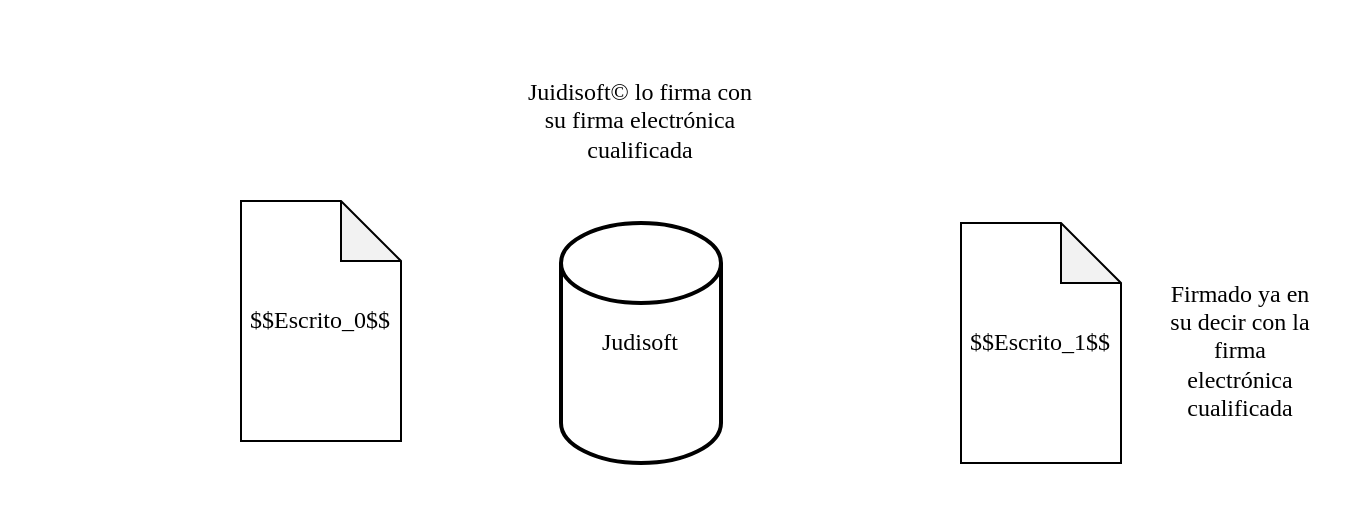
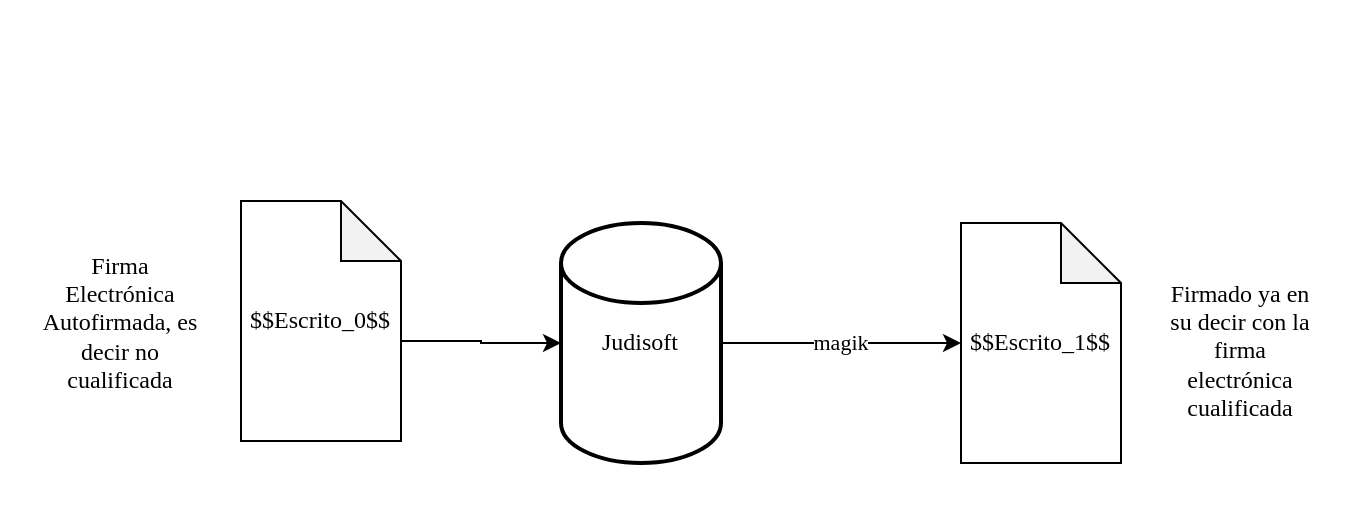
(641, 121) -> none
none -> (121, 323)
none -> (475, 341)
none -> (834, 343)
